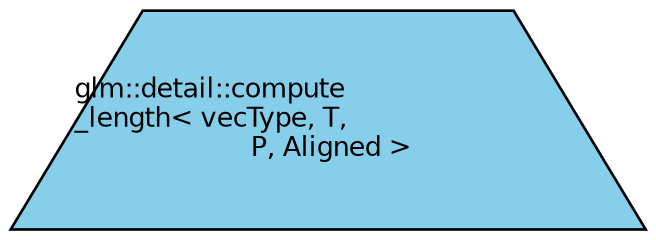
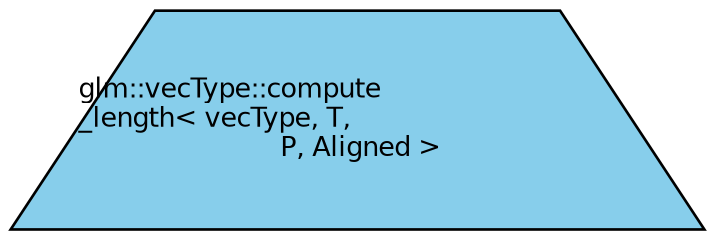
(328, 120) -> (358, 120)
